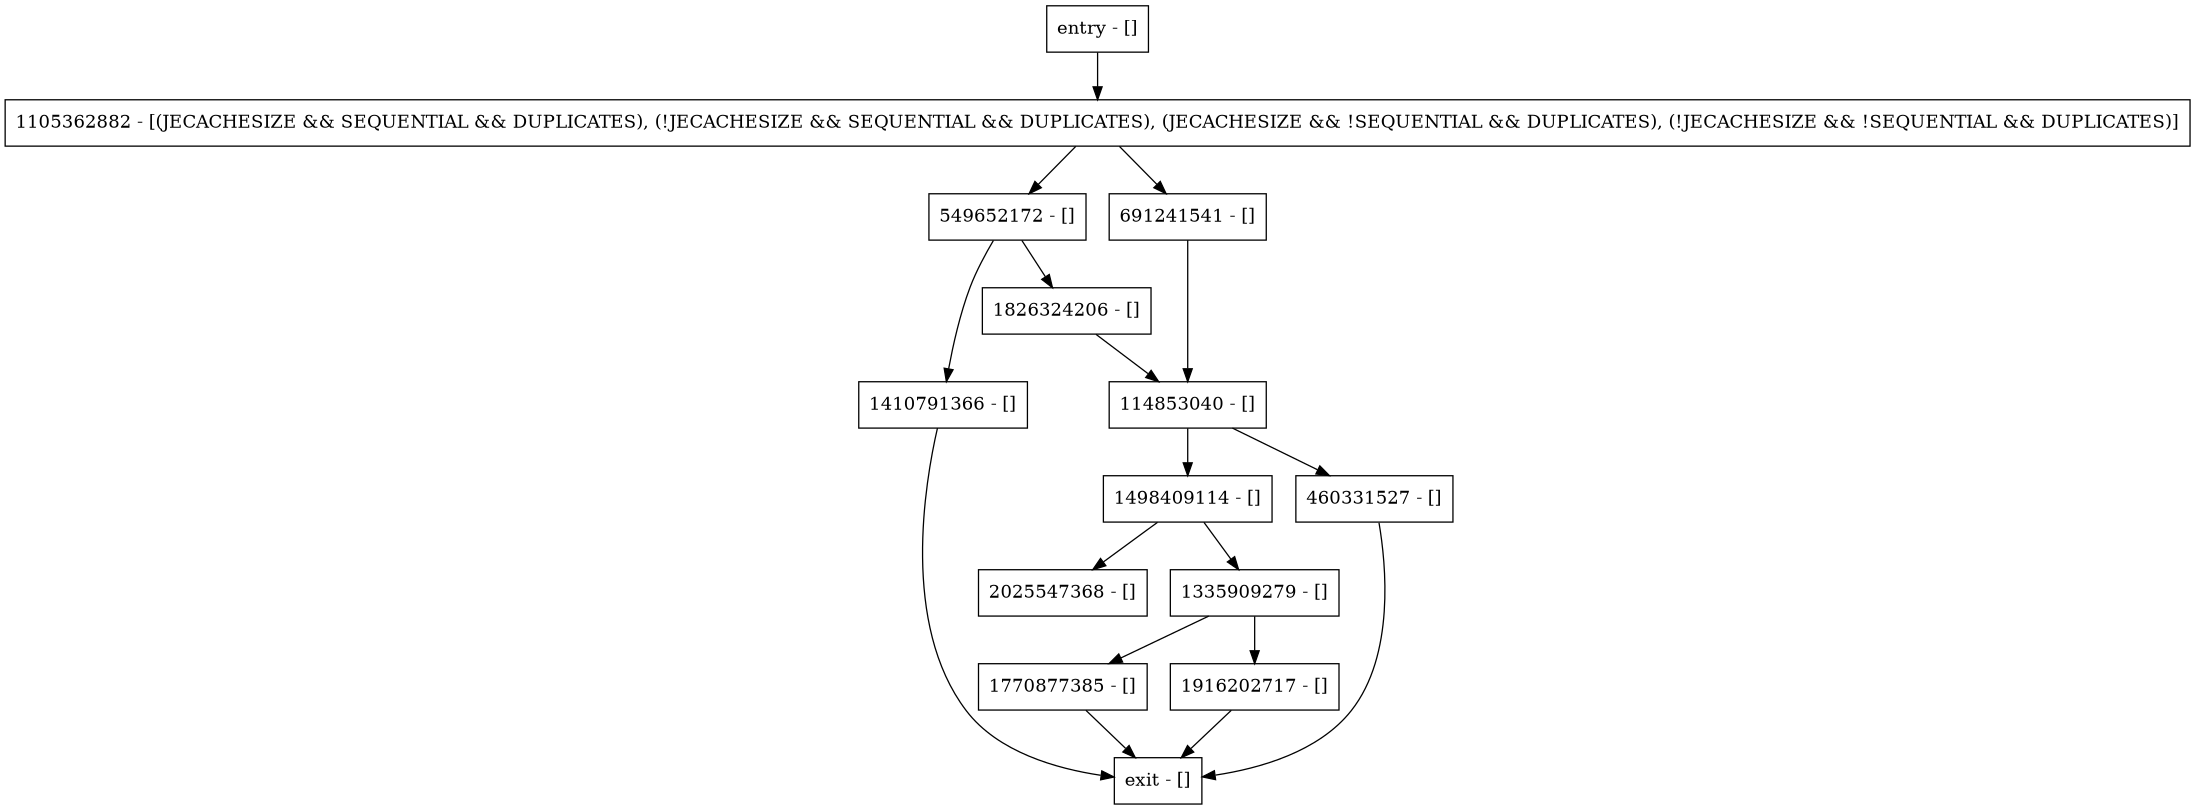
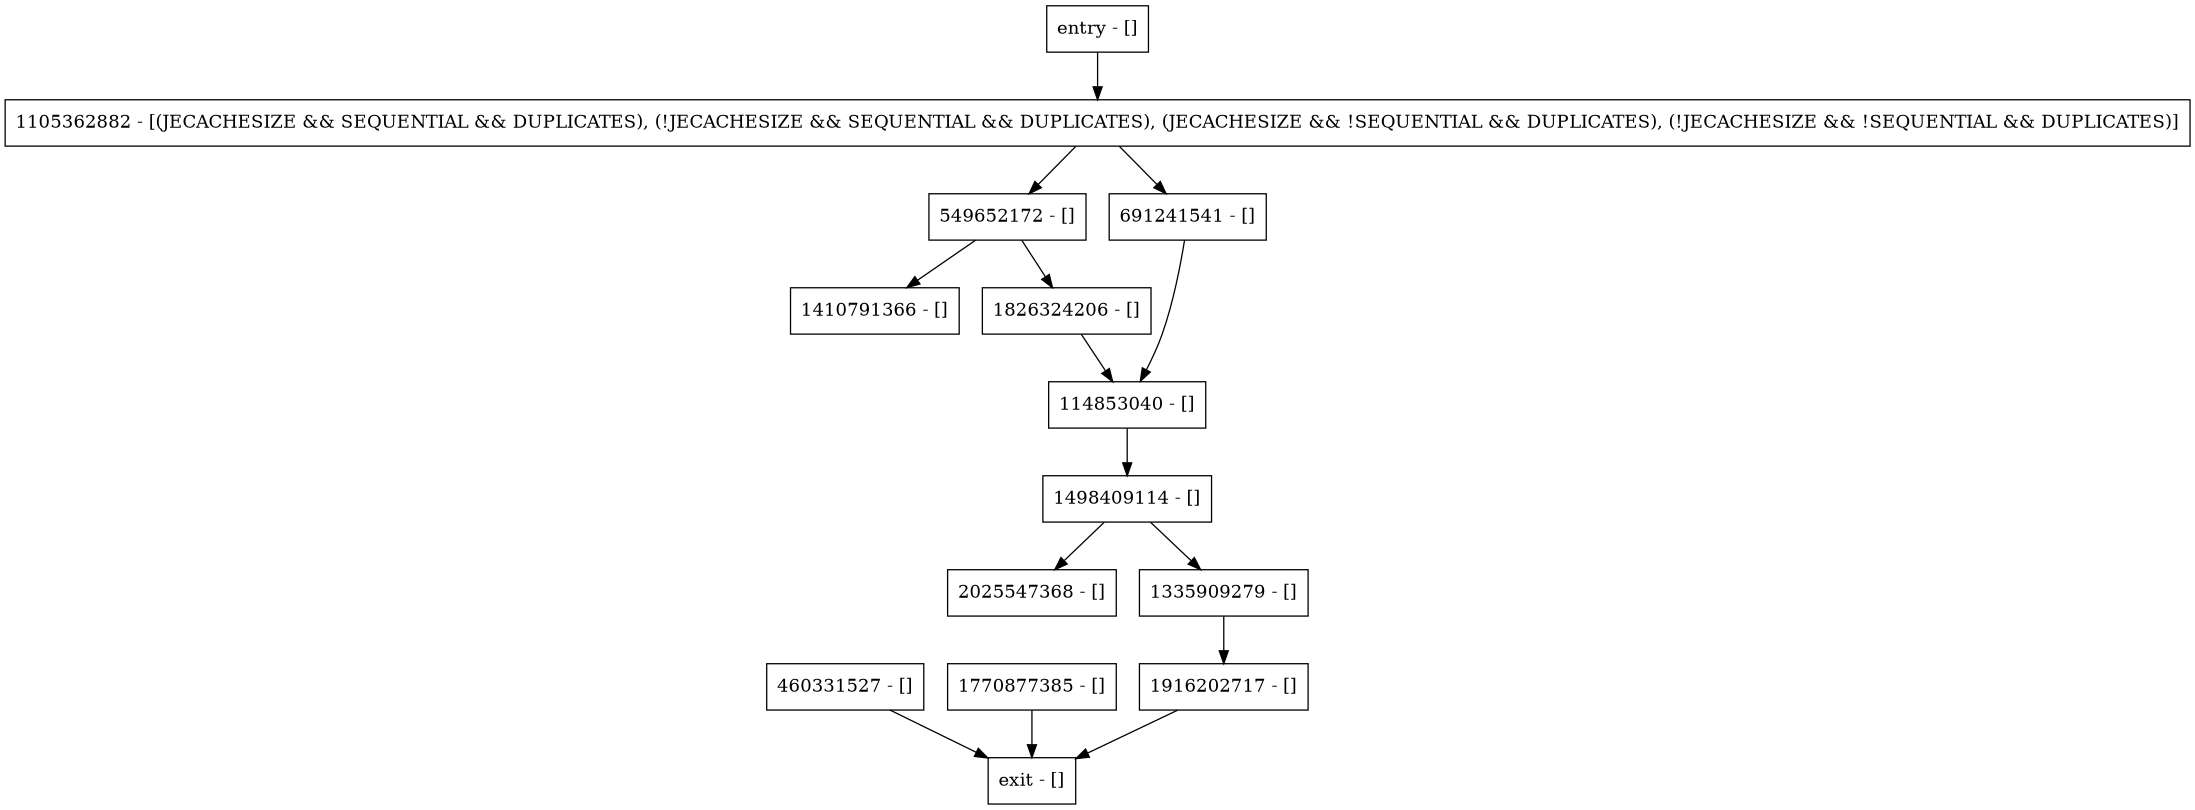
(1275, 449) -> none
(1165, 637) -> none
(936, 648) -> none
